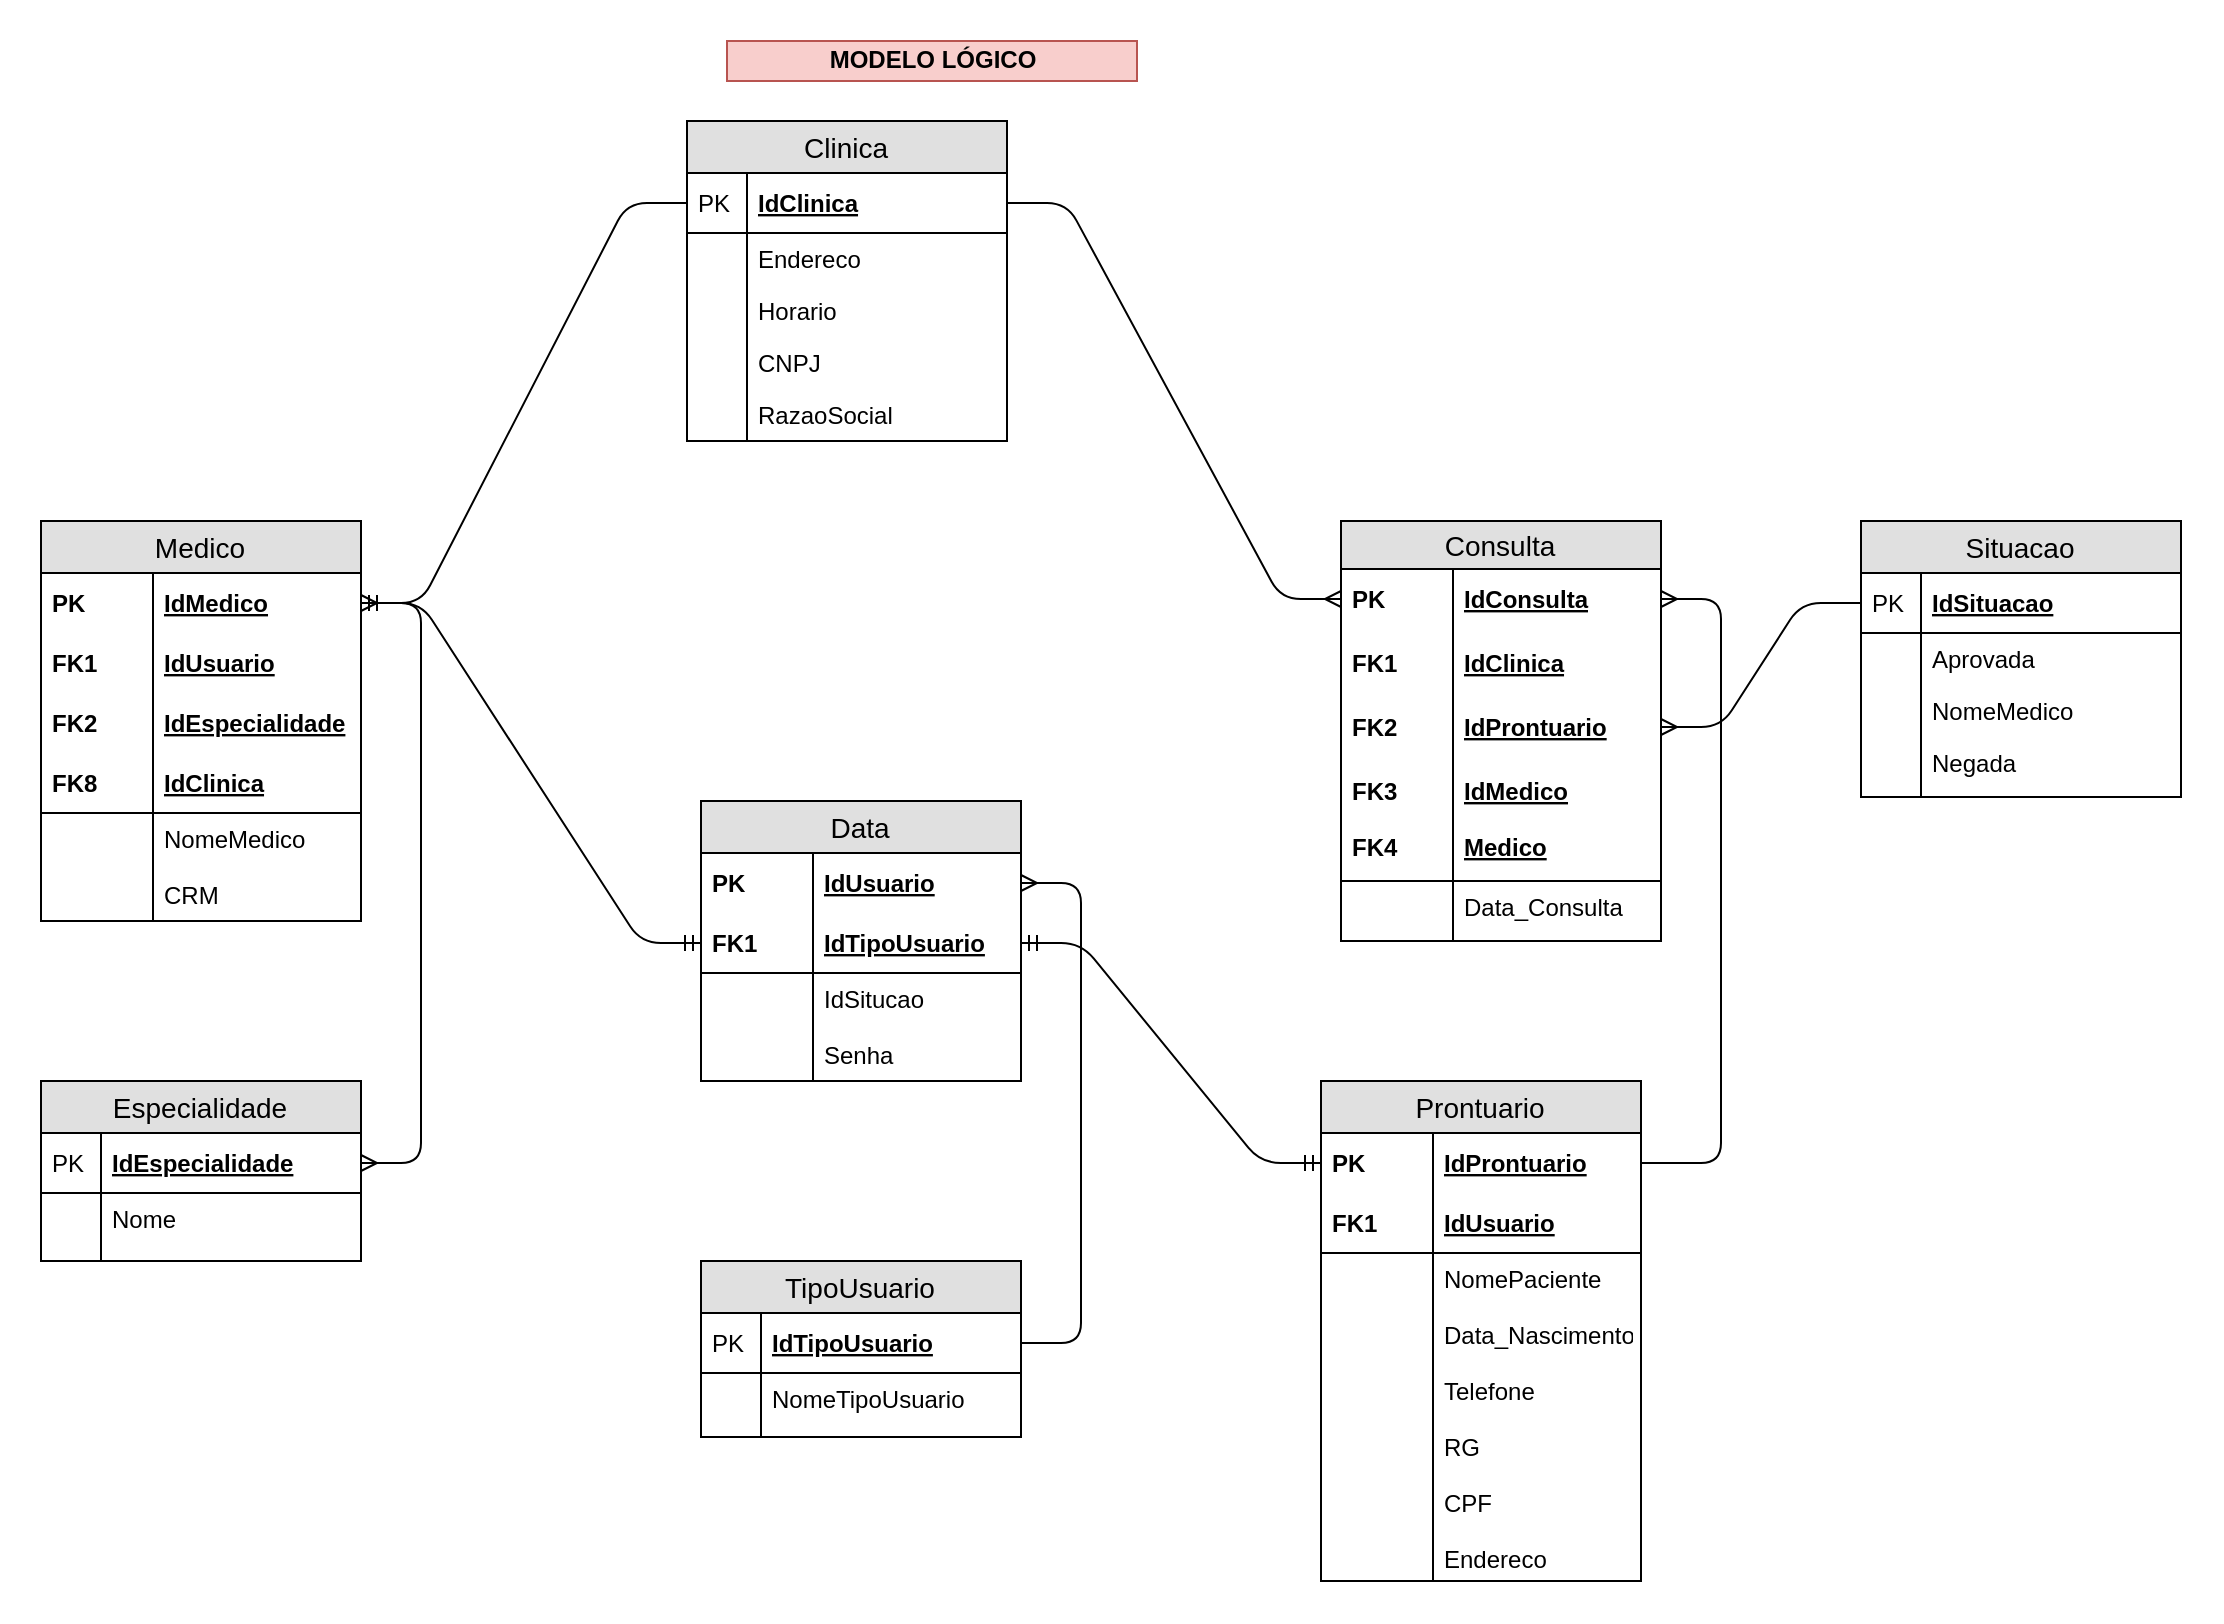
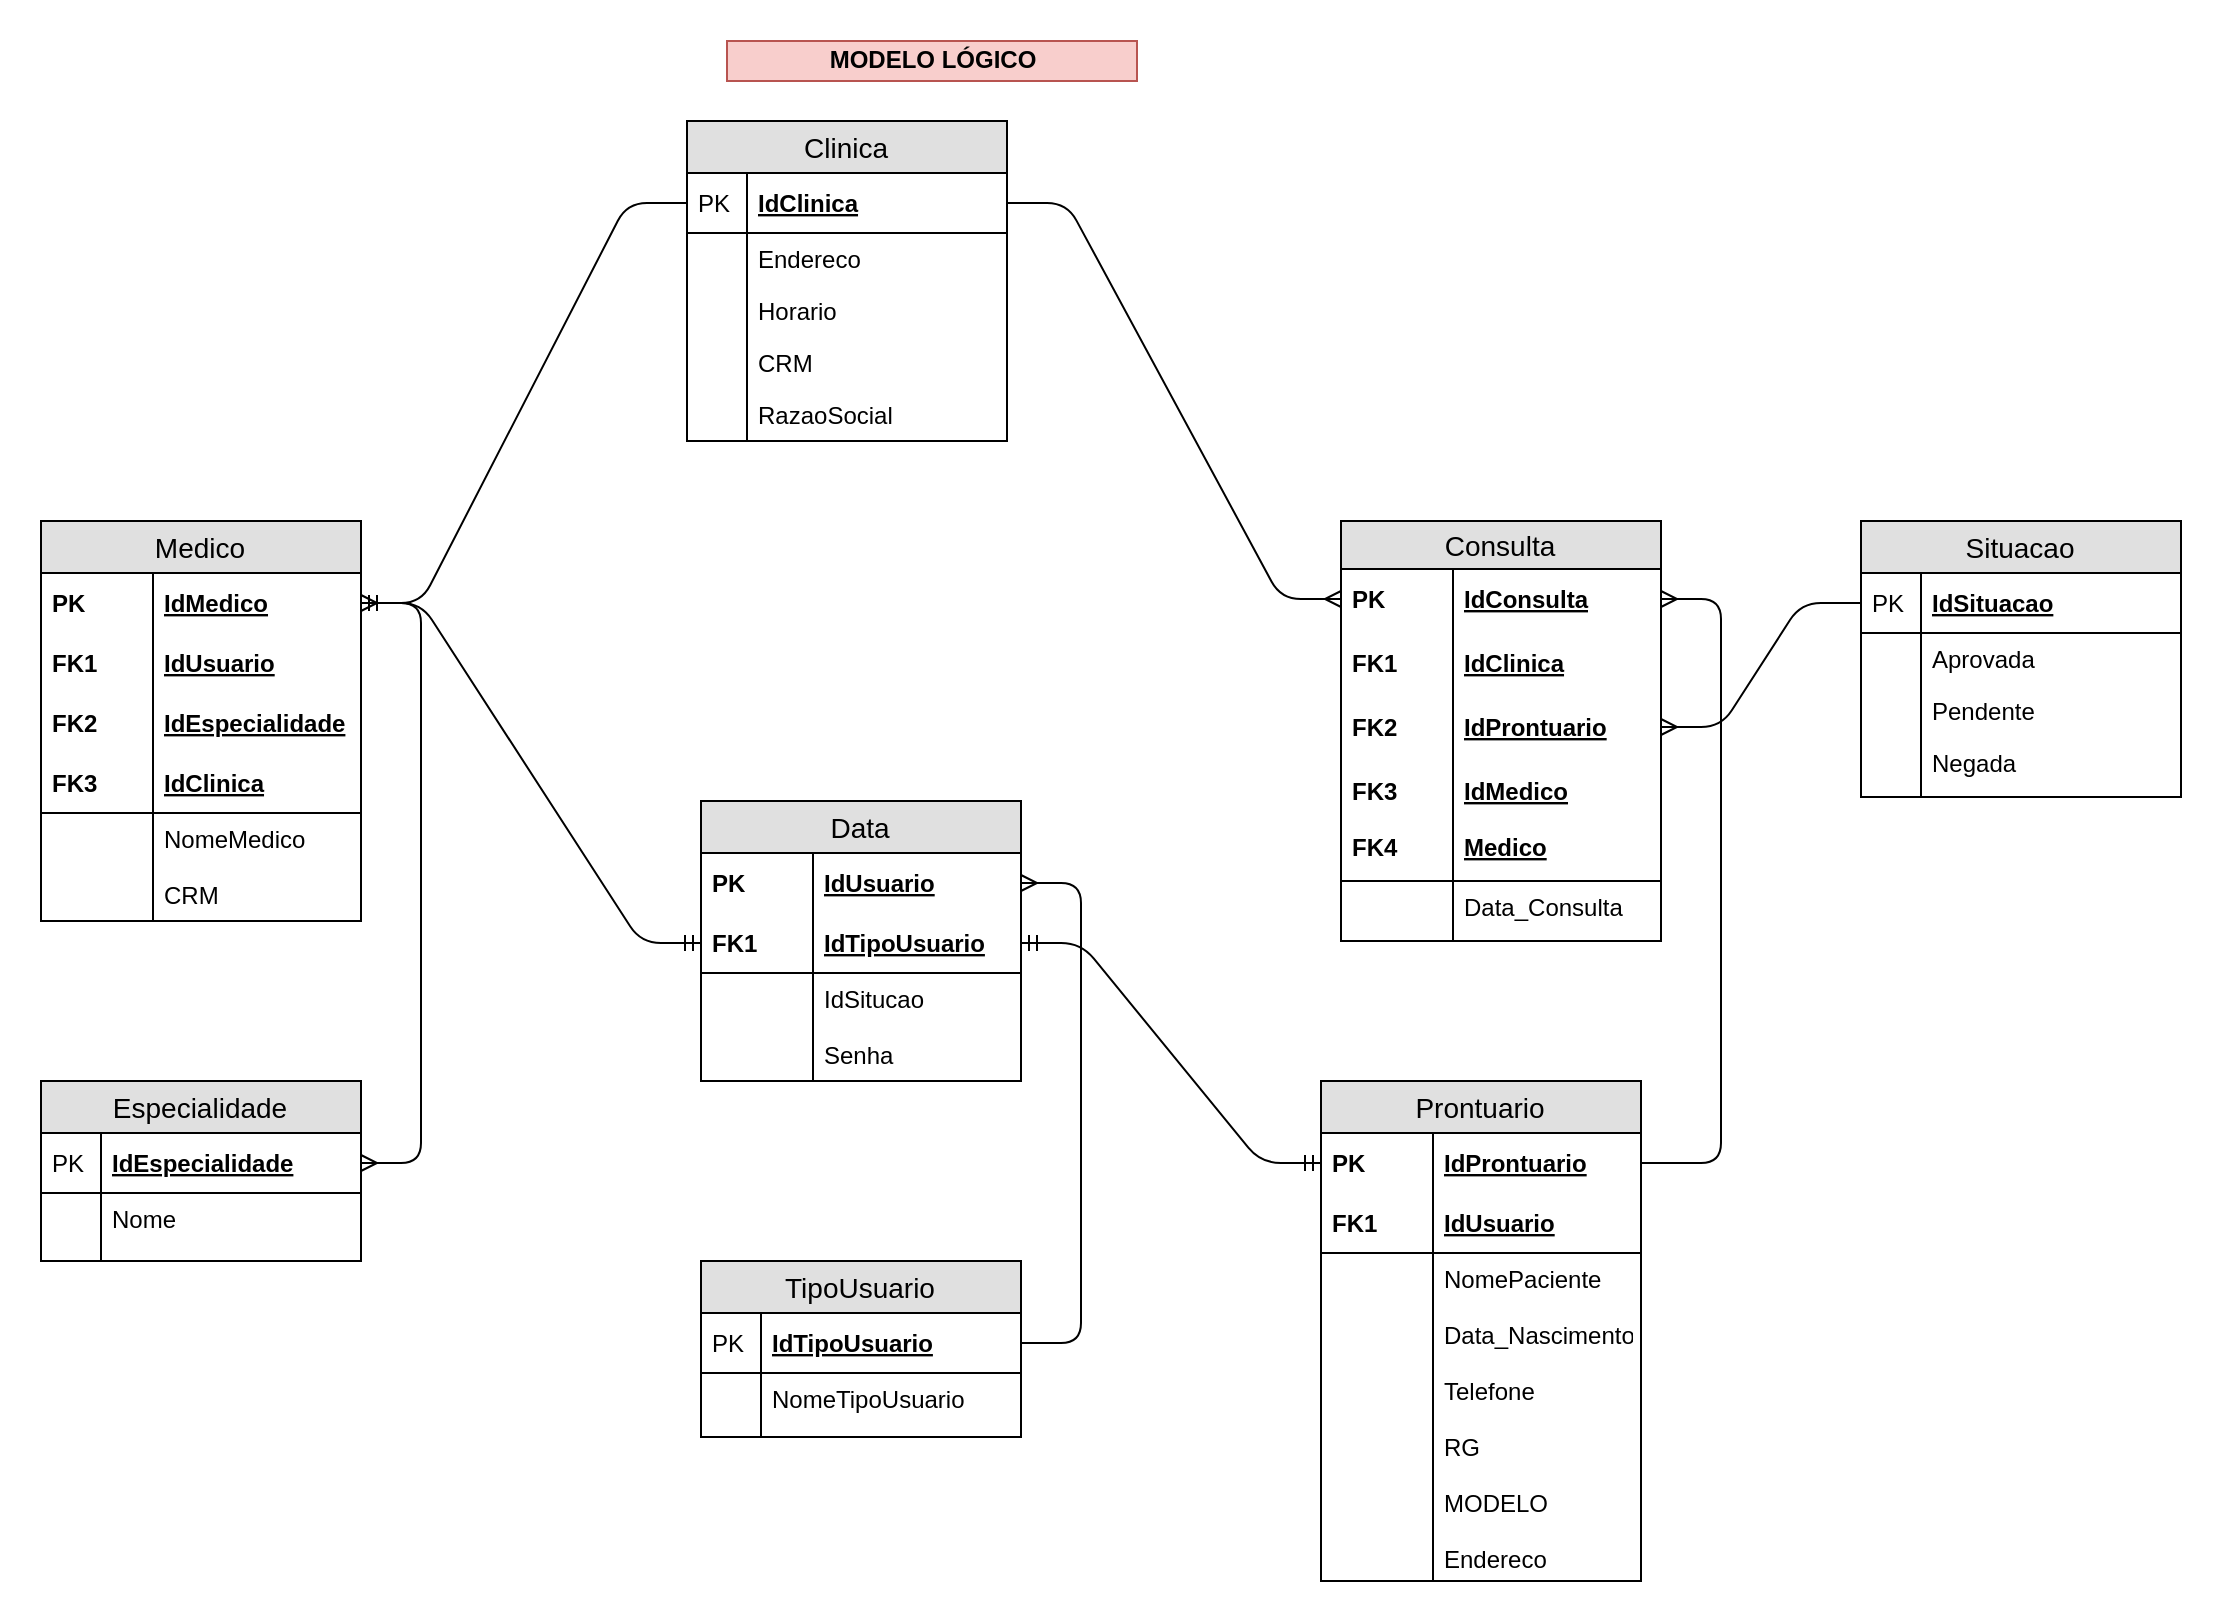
(785, 364) -> (778, 364)
(1996, 712) -> (1986, 712)
(72, 784) -> (72, 784)
(1522, 1280) -> (1522, 1280)
